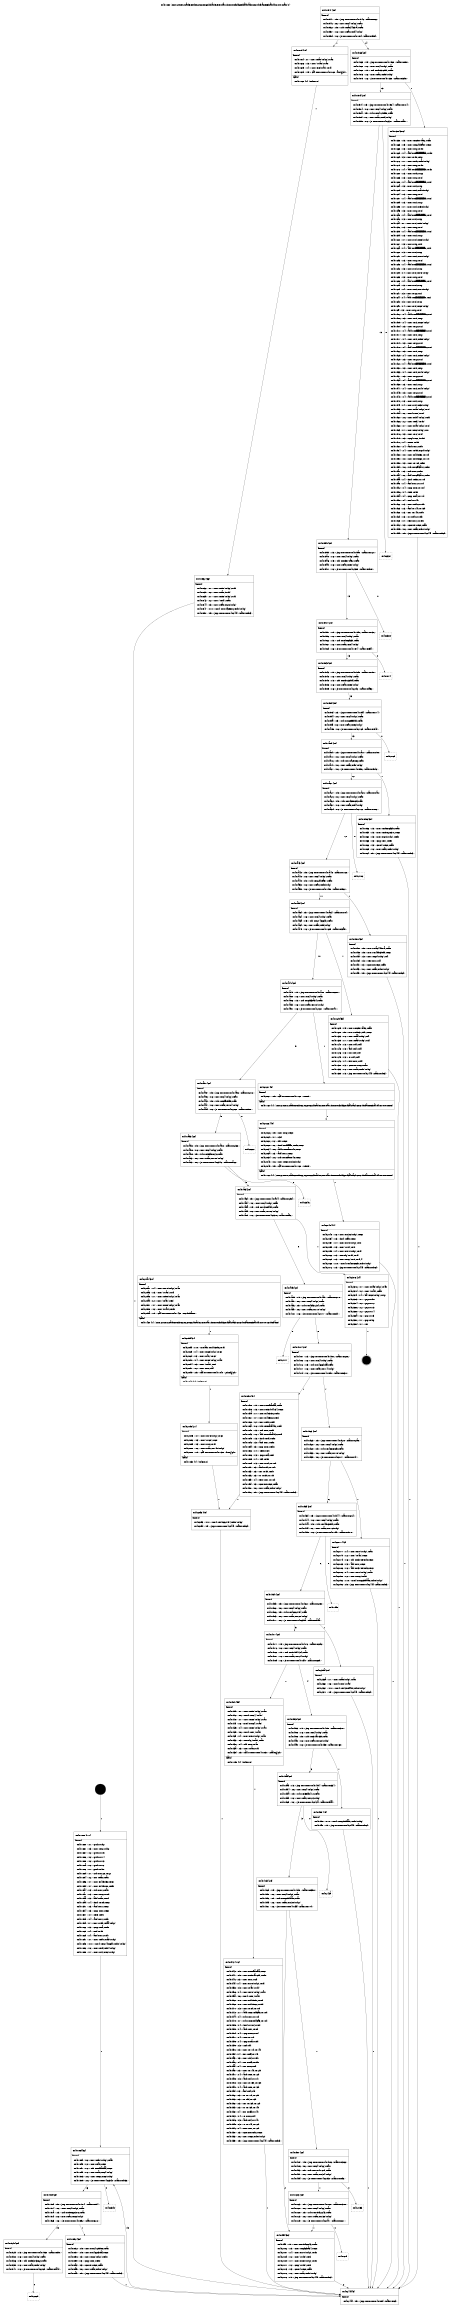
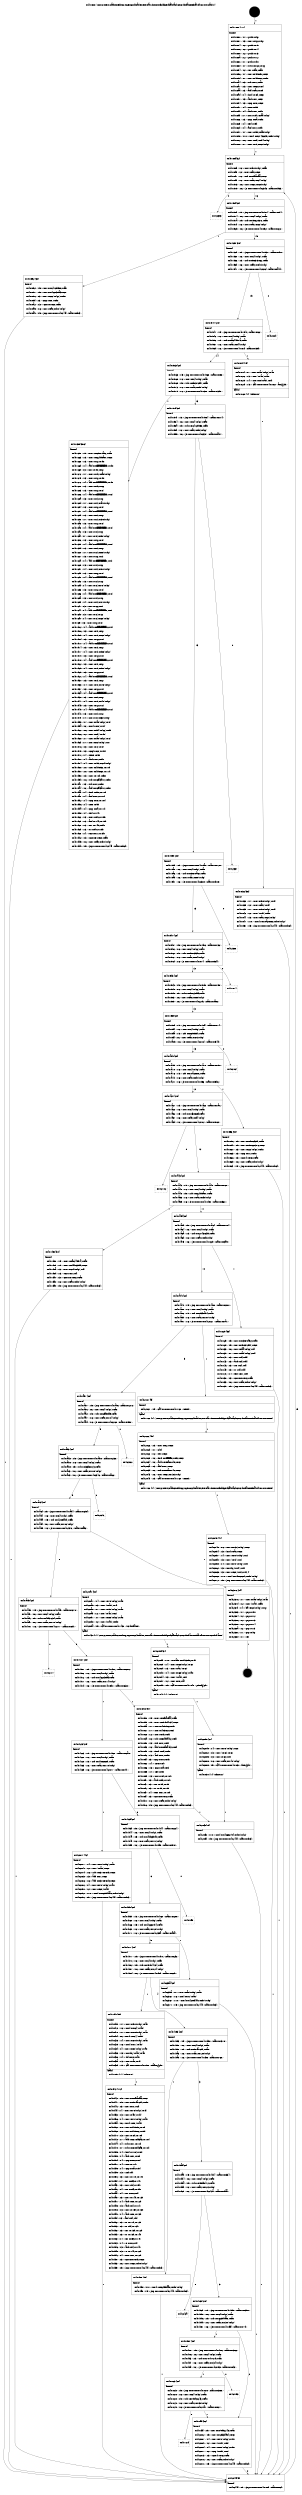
none -> (244, 296)
(266, 2248) -> none
